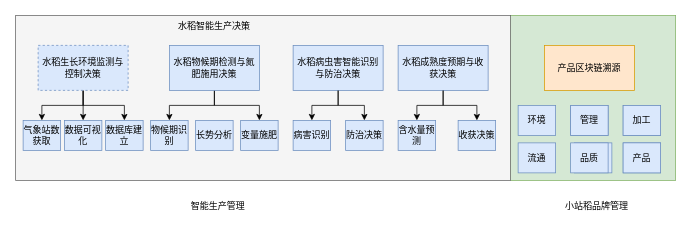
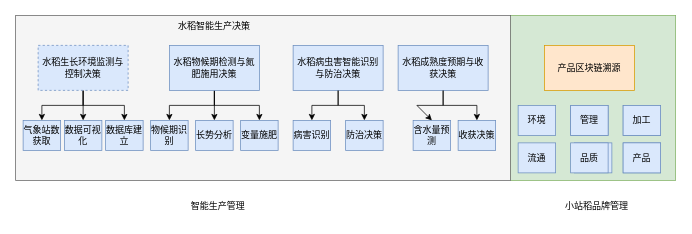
none -> (214, 111)
(417, 135) -> (432, 135)
